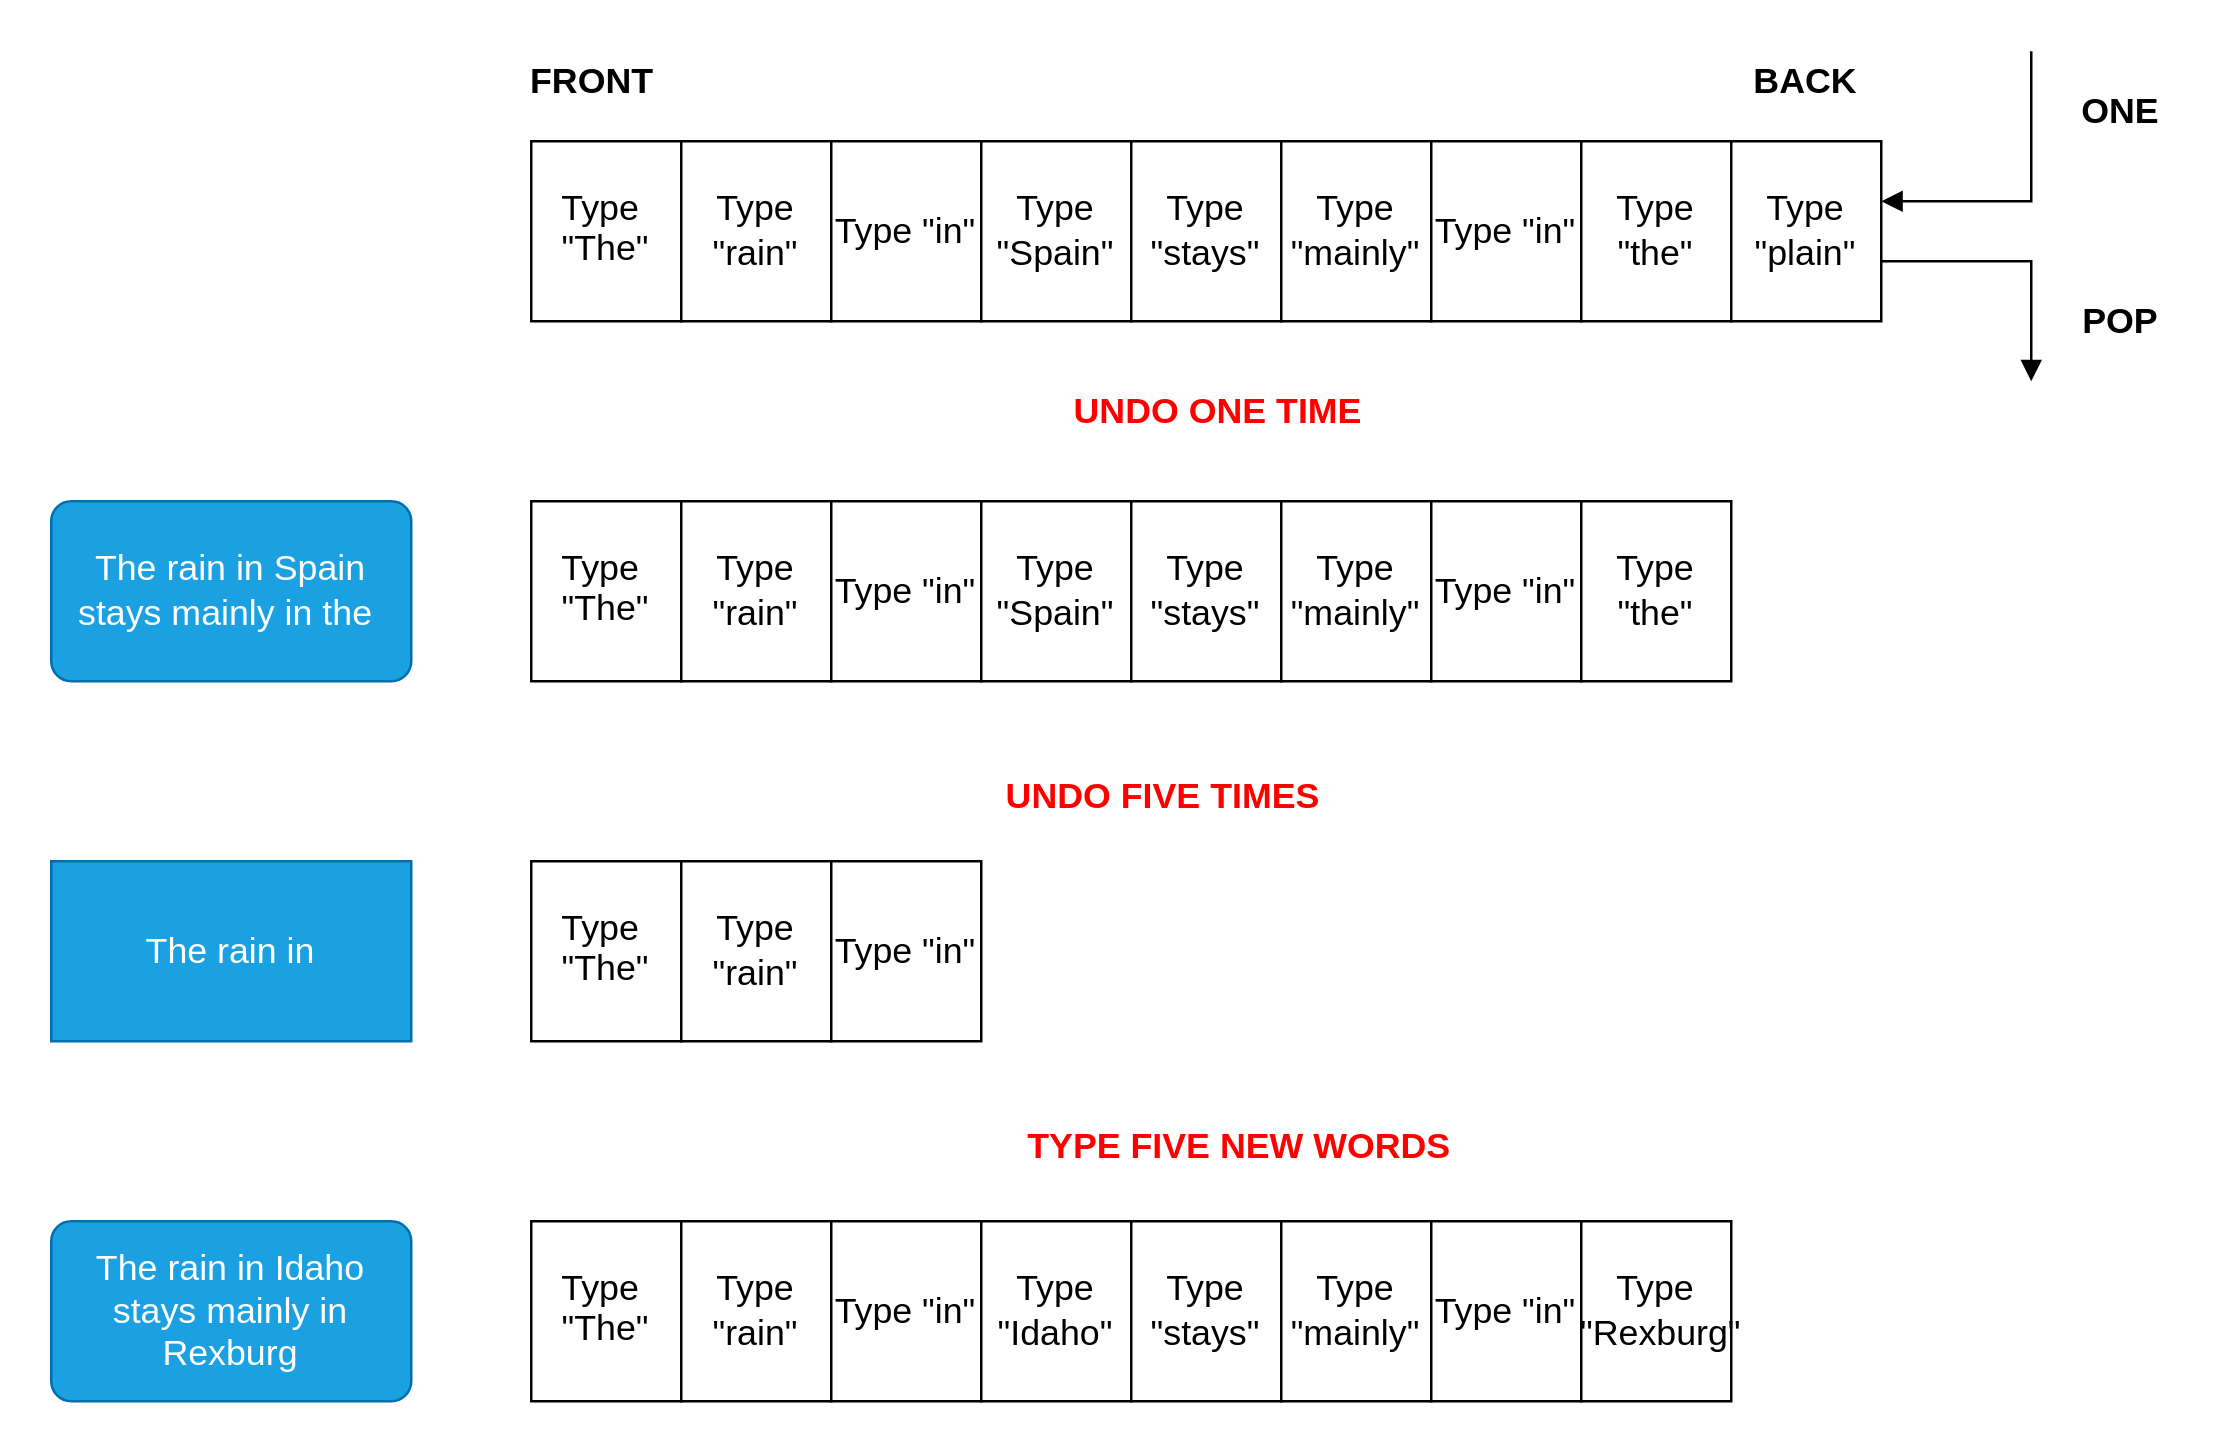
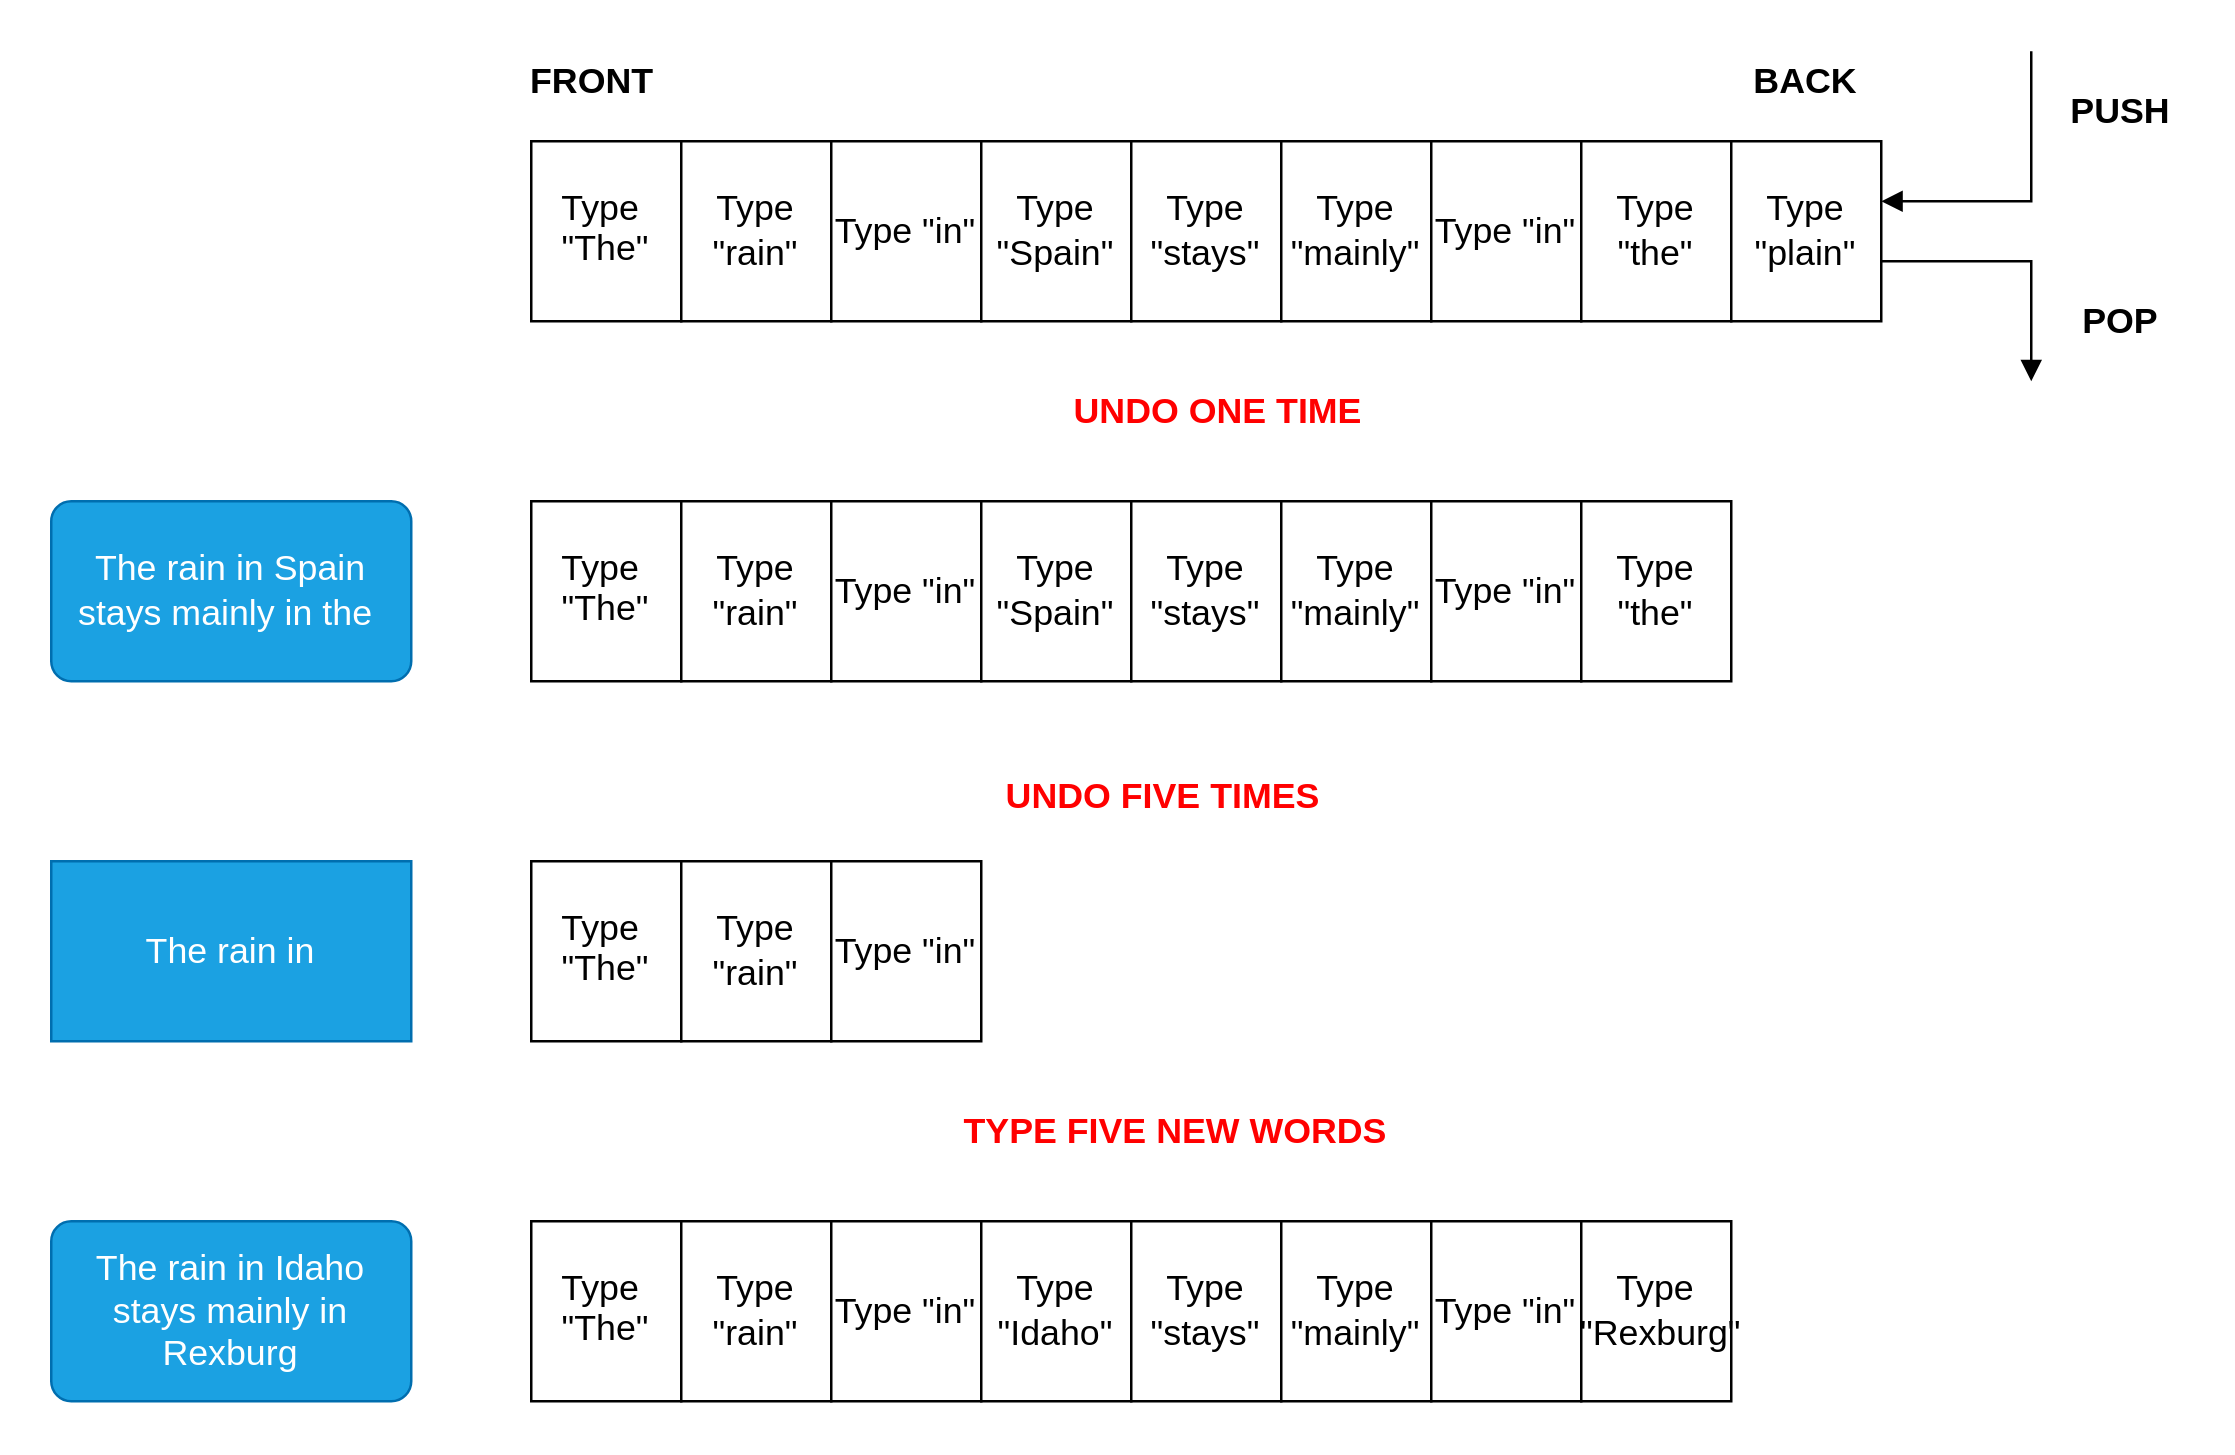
(2121, 111) -> (2121, 111)
(1240, 1145) -> (1176, 1131)
